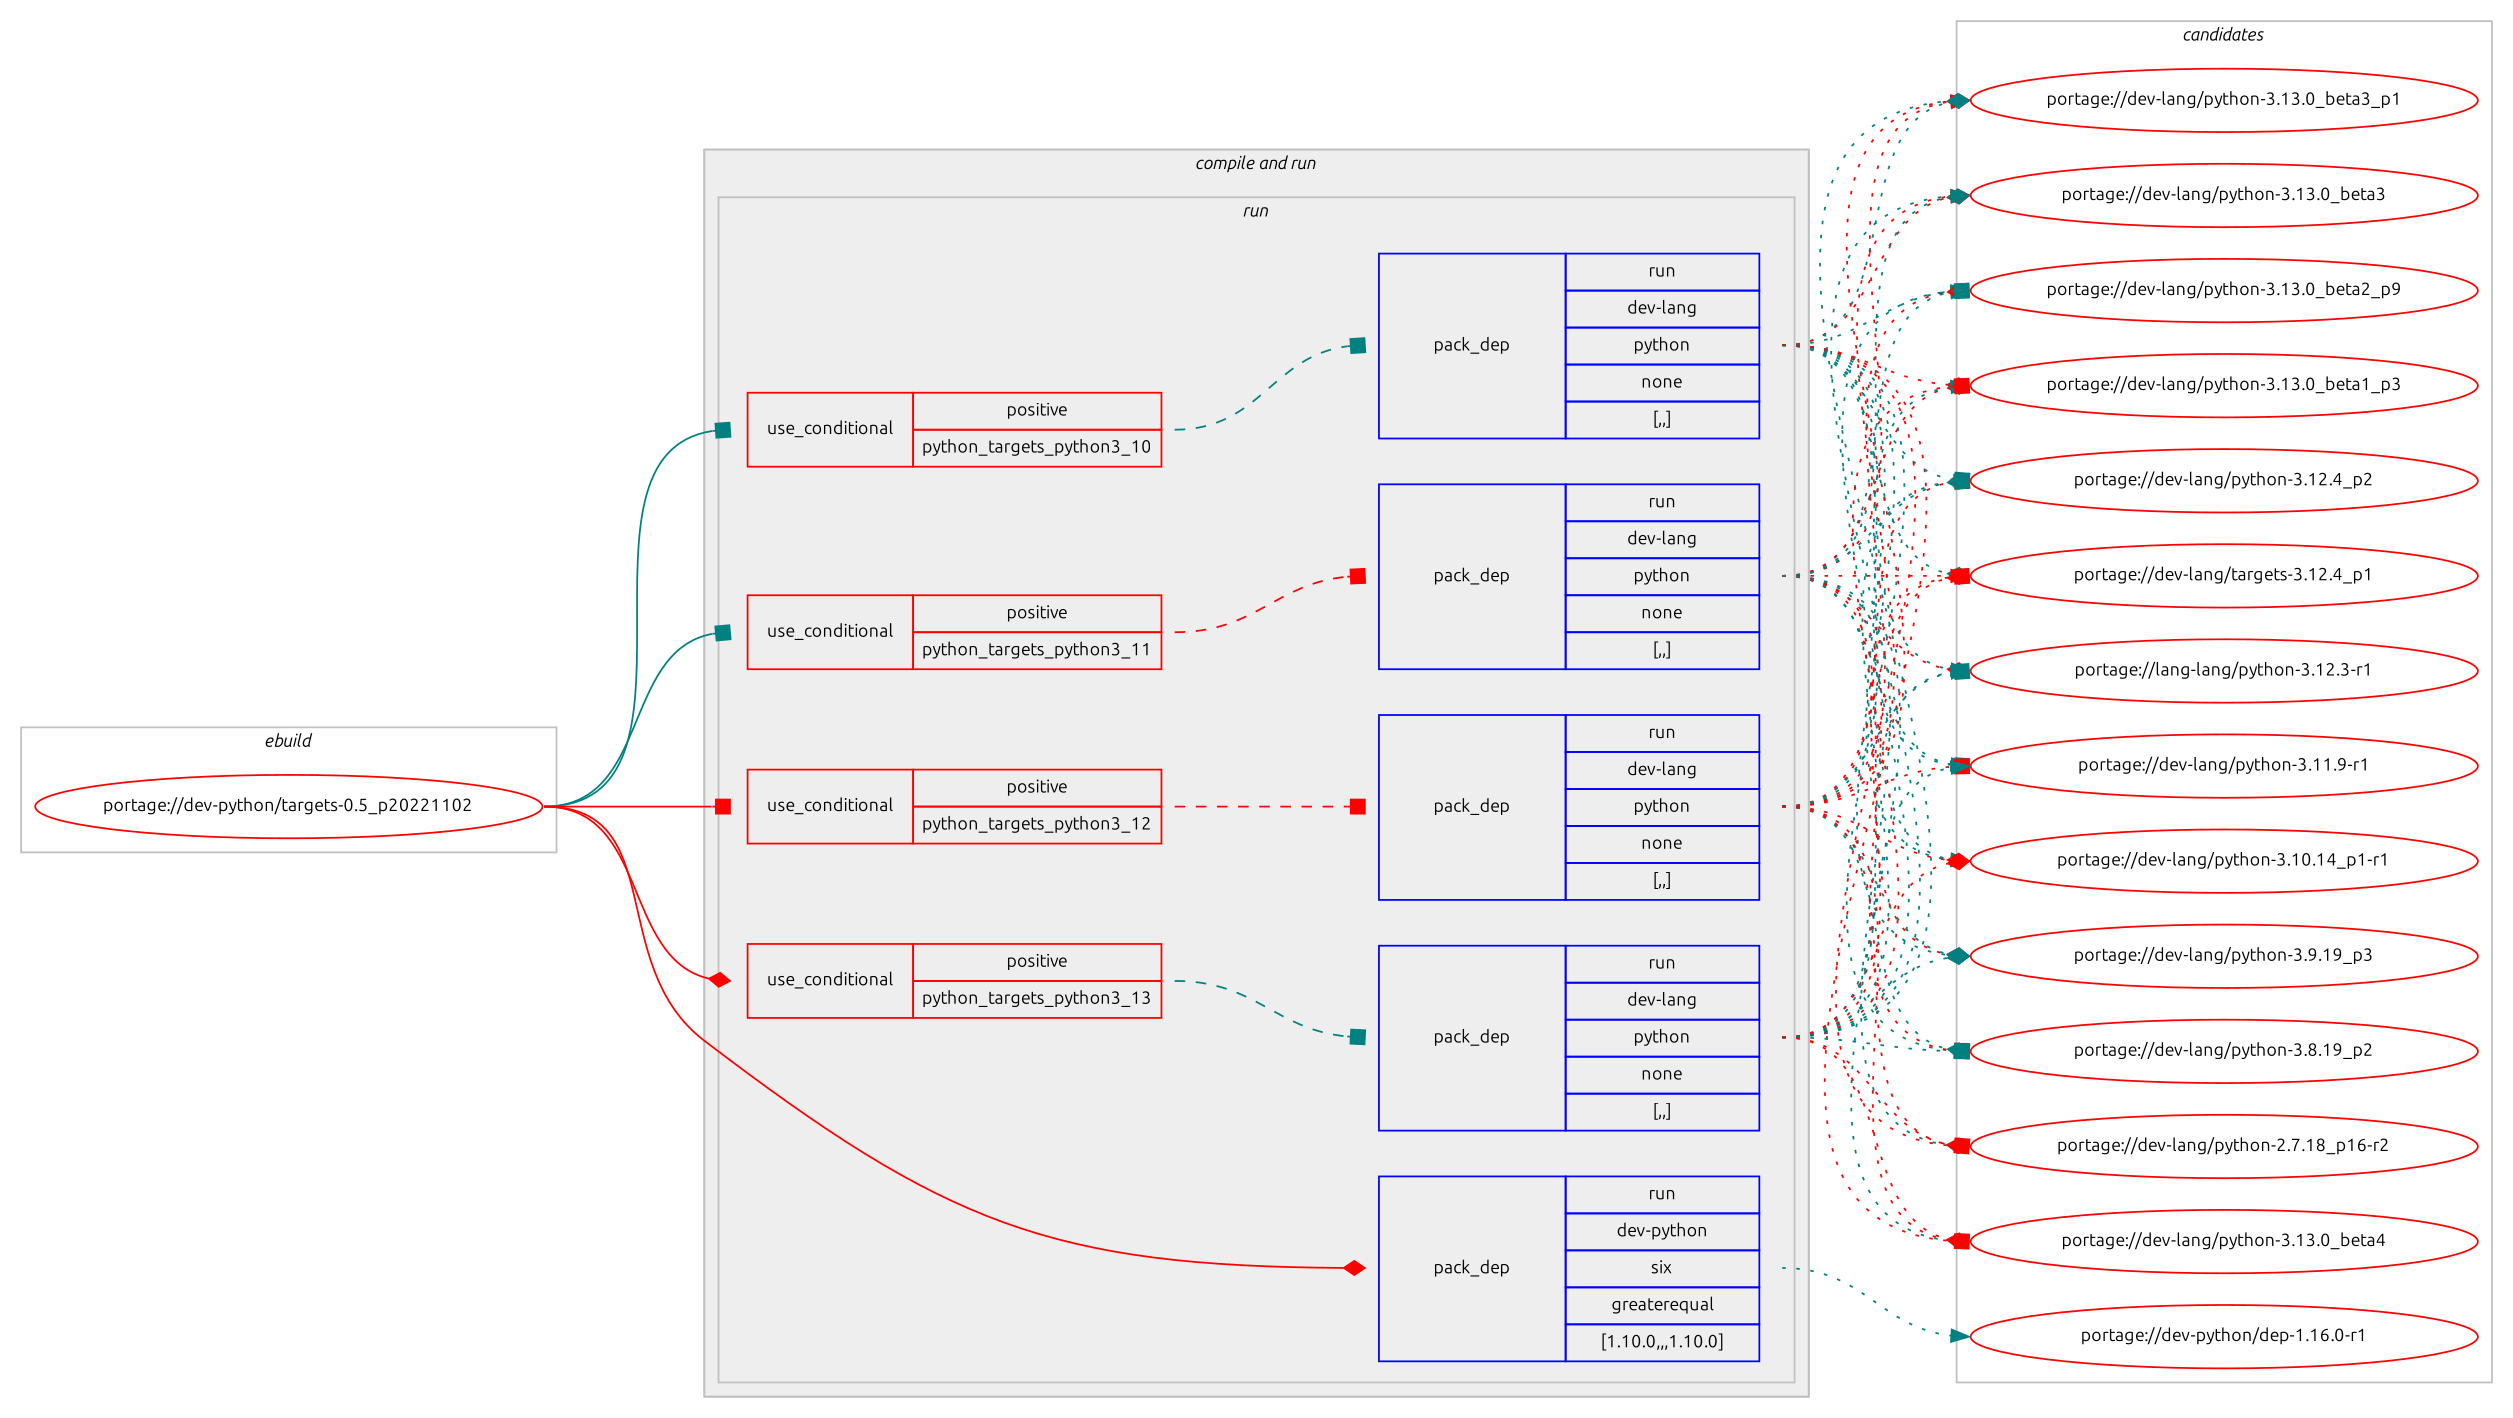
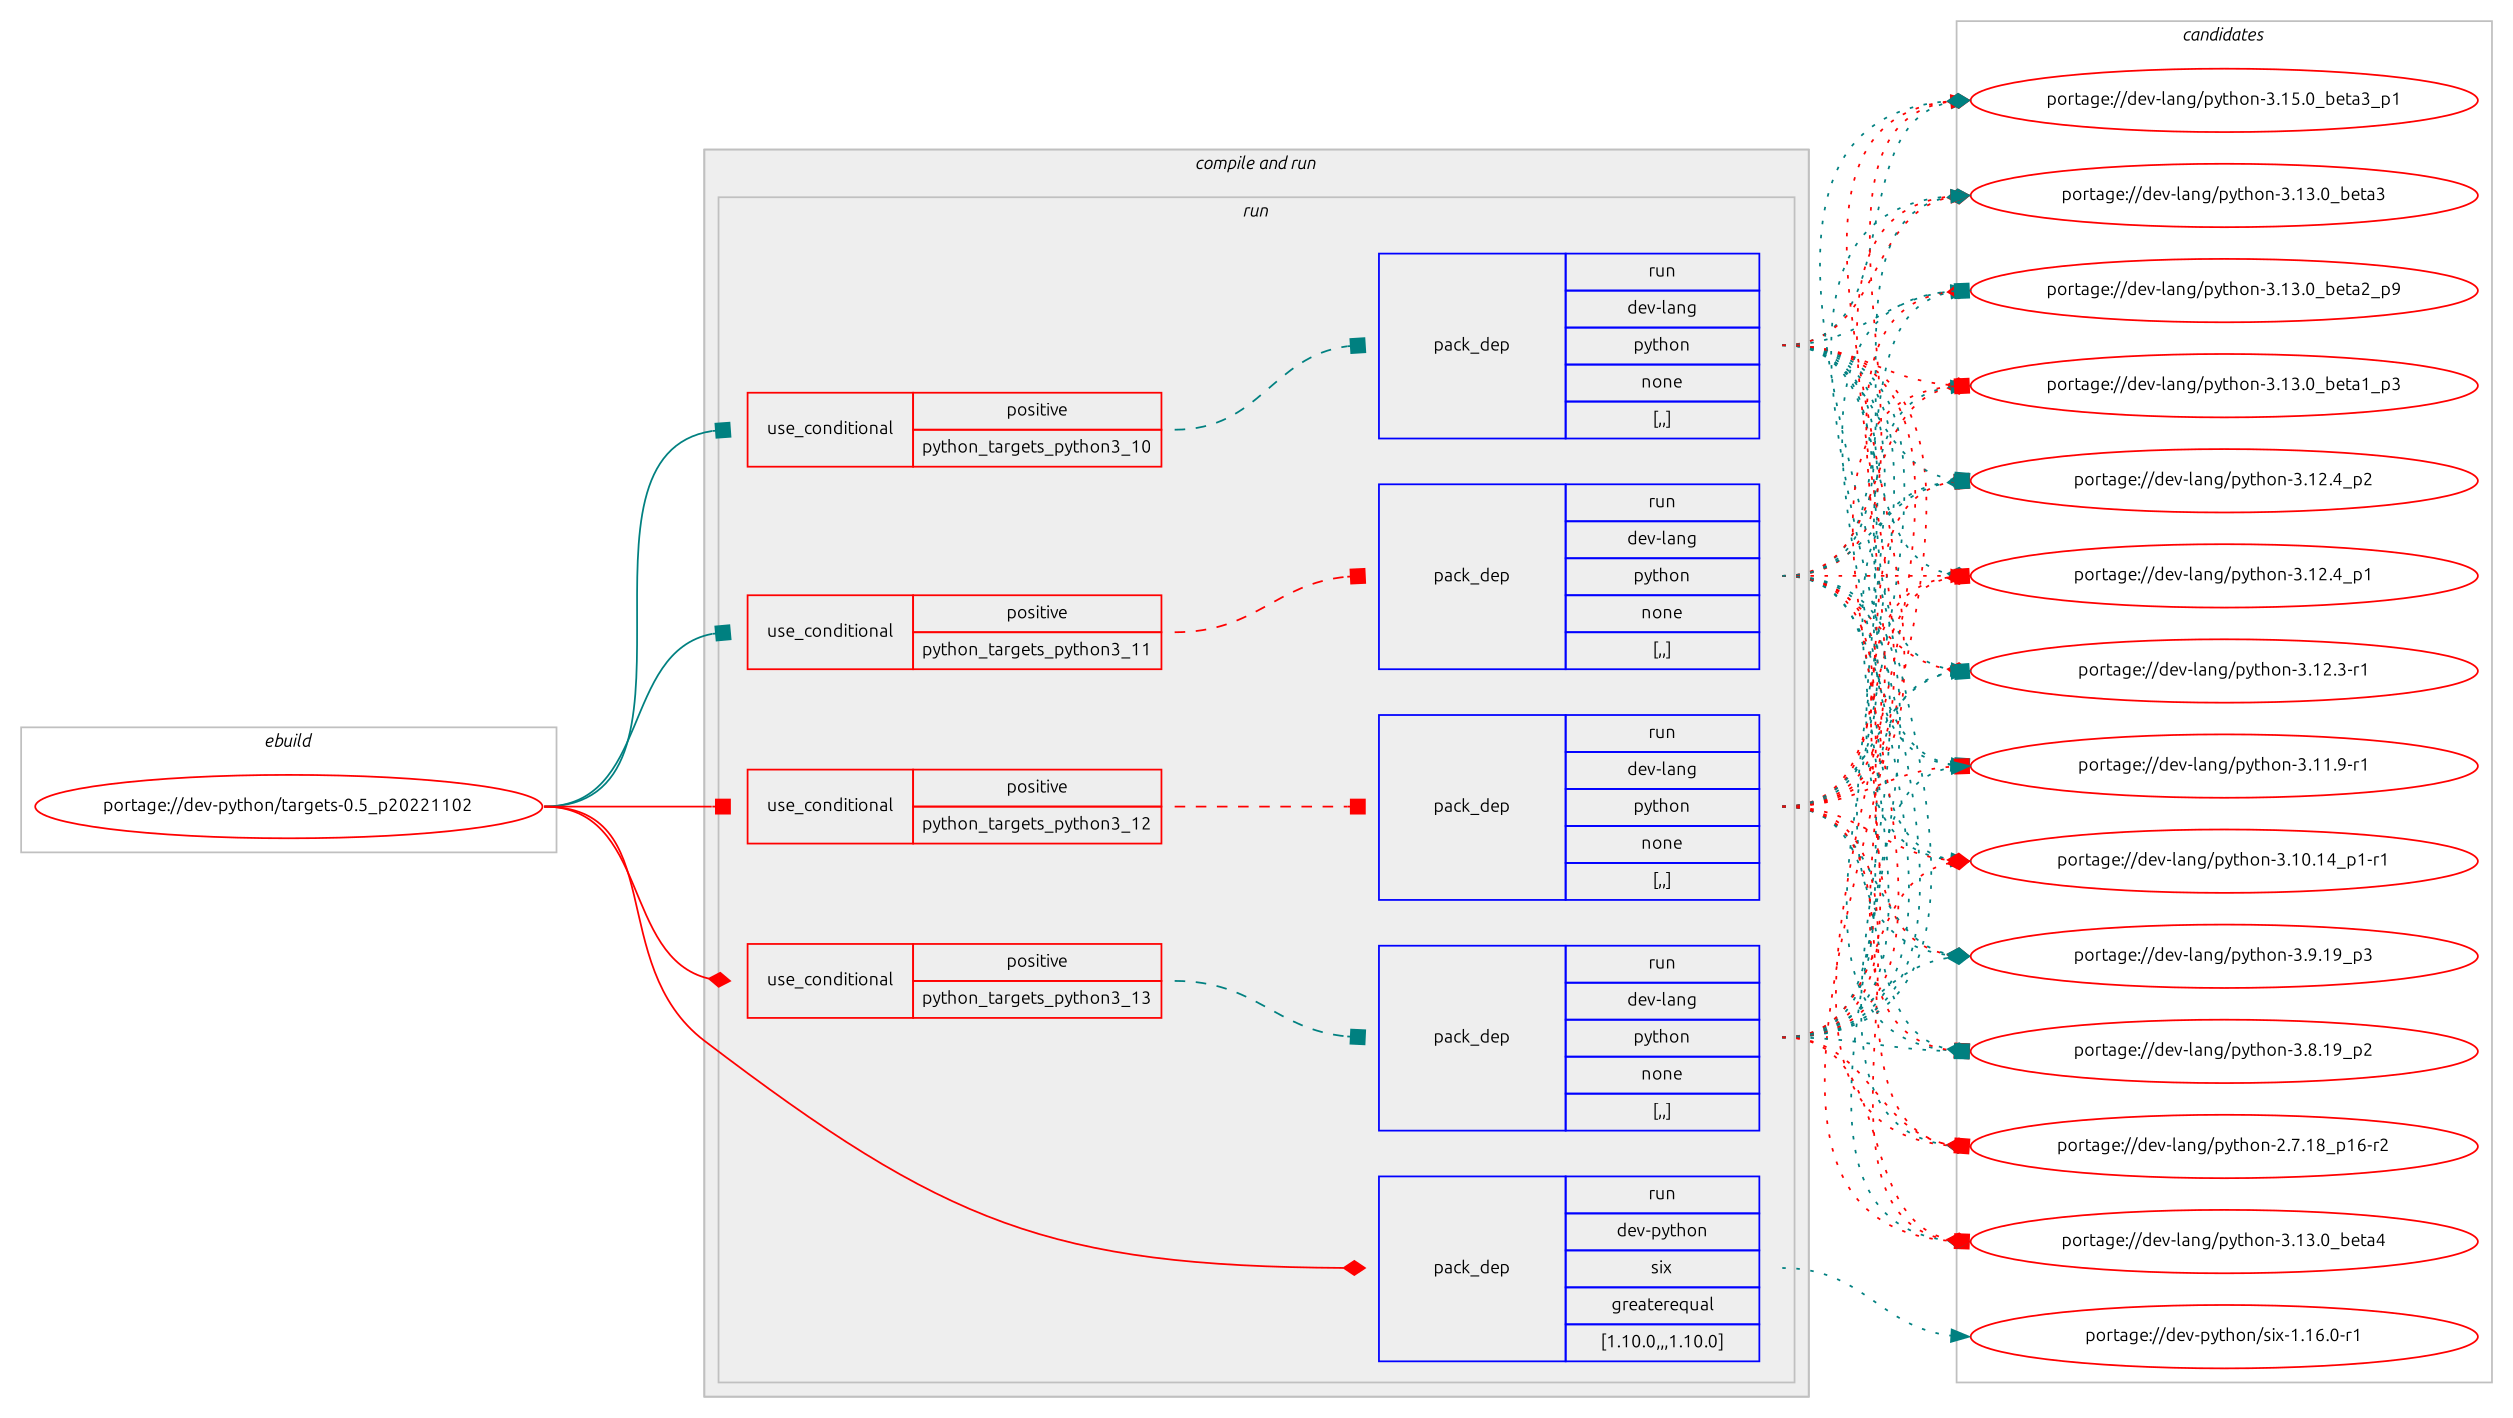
(2224, 100) -> (2224, 100)
(2224, 576) -> (2224, 576)
(2224, 671) -> (2224, 671)
(2224, 1337) -> (2224, 1337)
